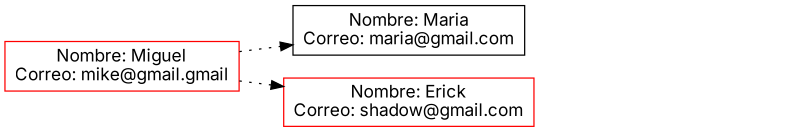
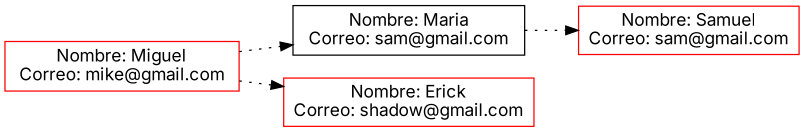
none -> (689, 30)
(409, 39) -> (409, 39)
(122, 75) -> (122, 75)
